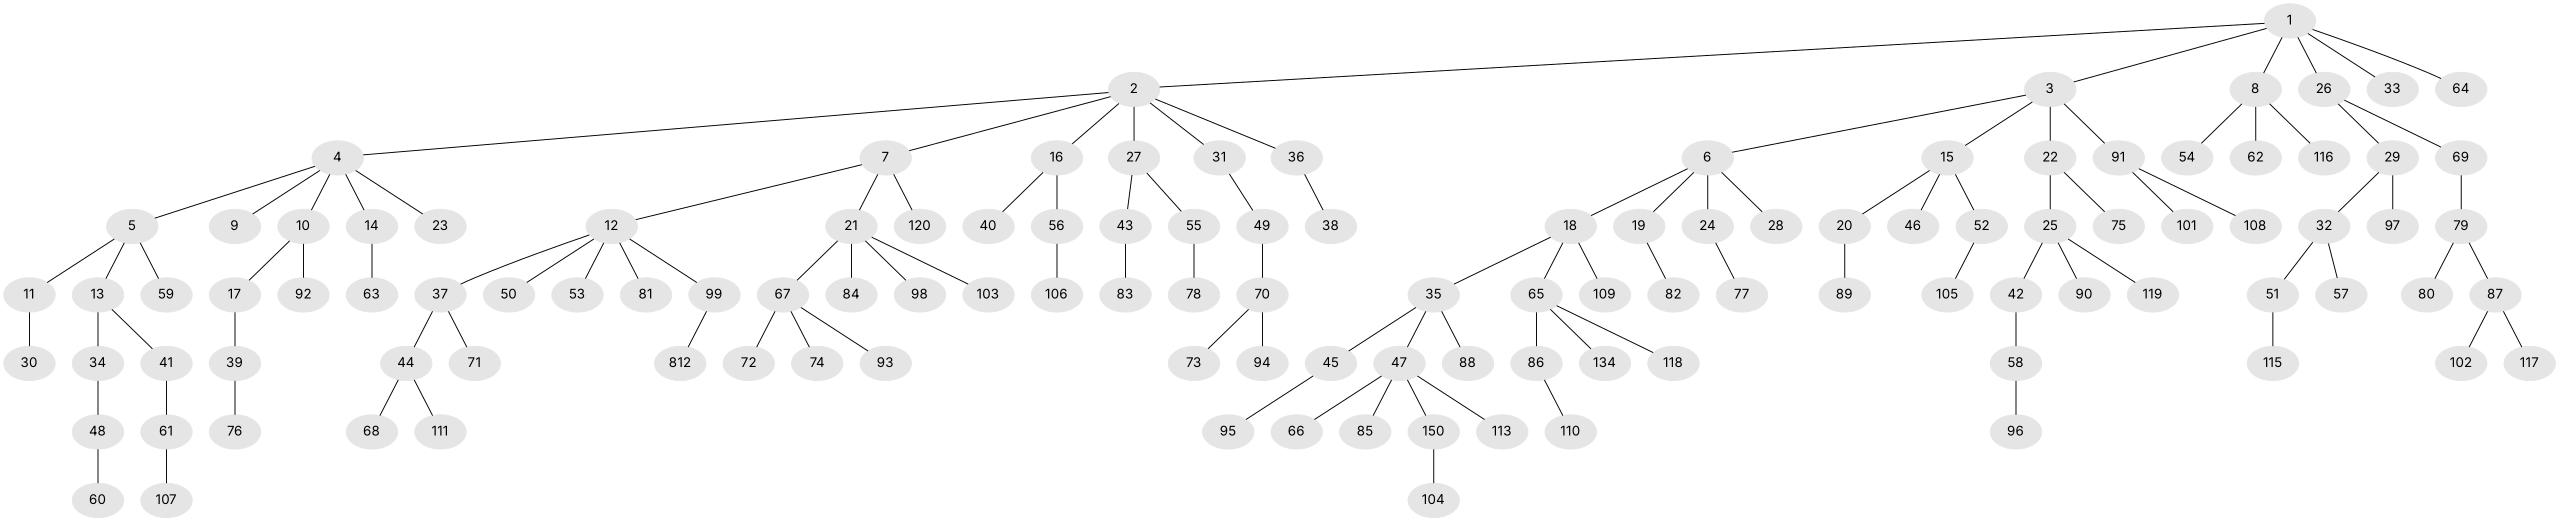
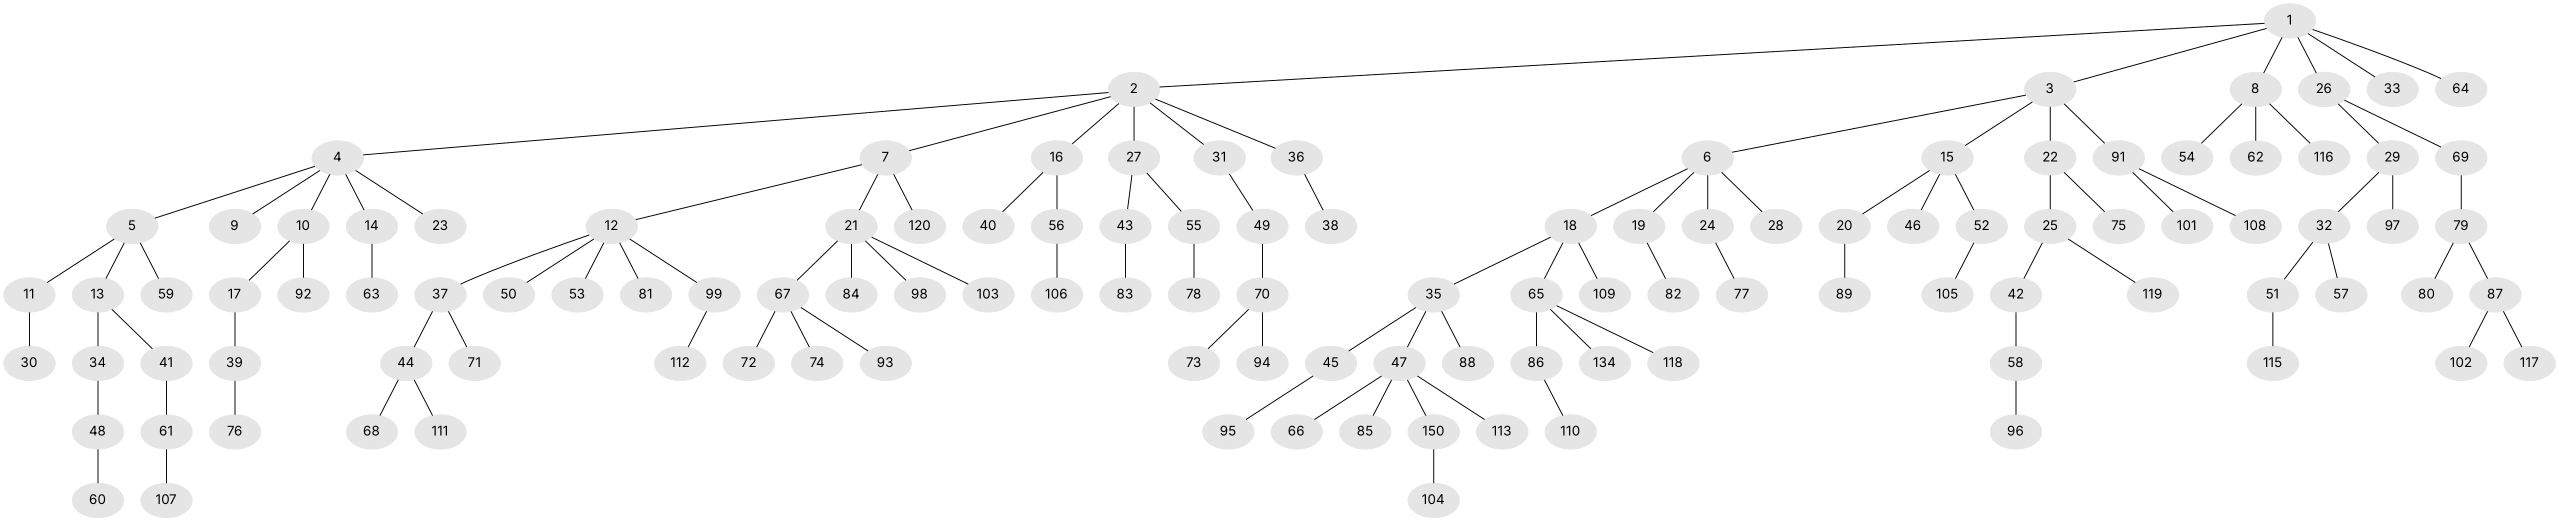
(2084, 295) -> none
(680, 363) -> (680, 363)
